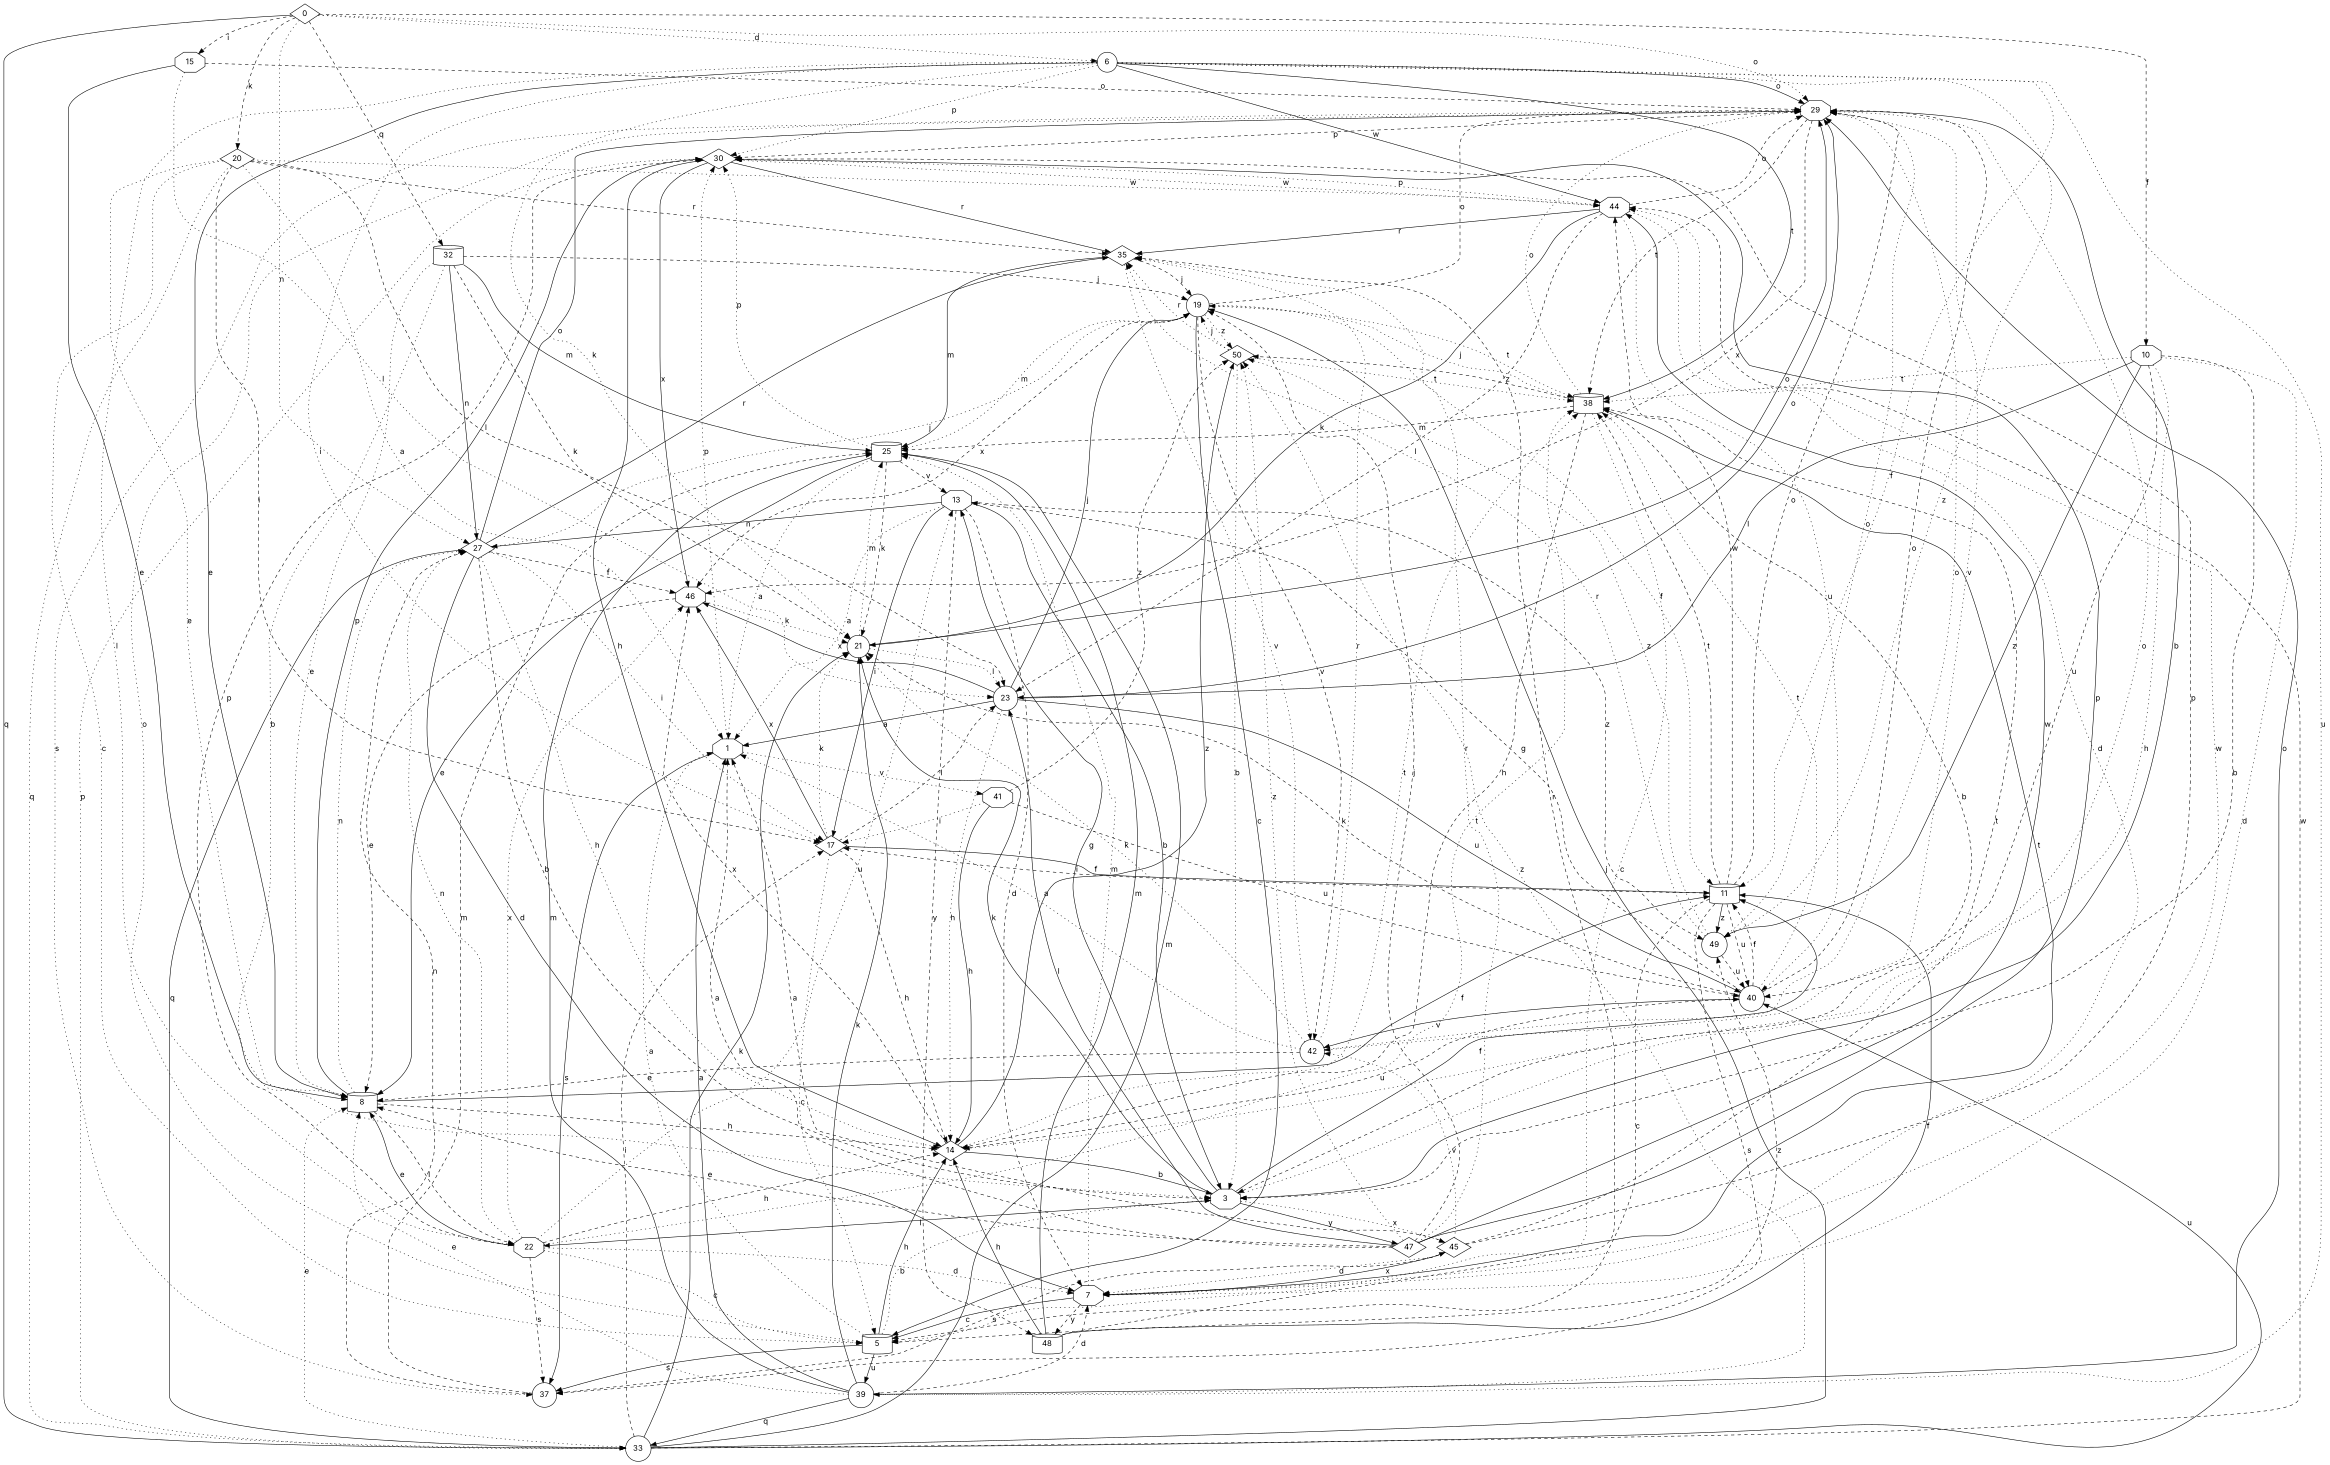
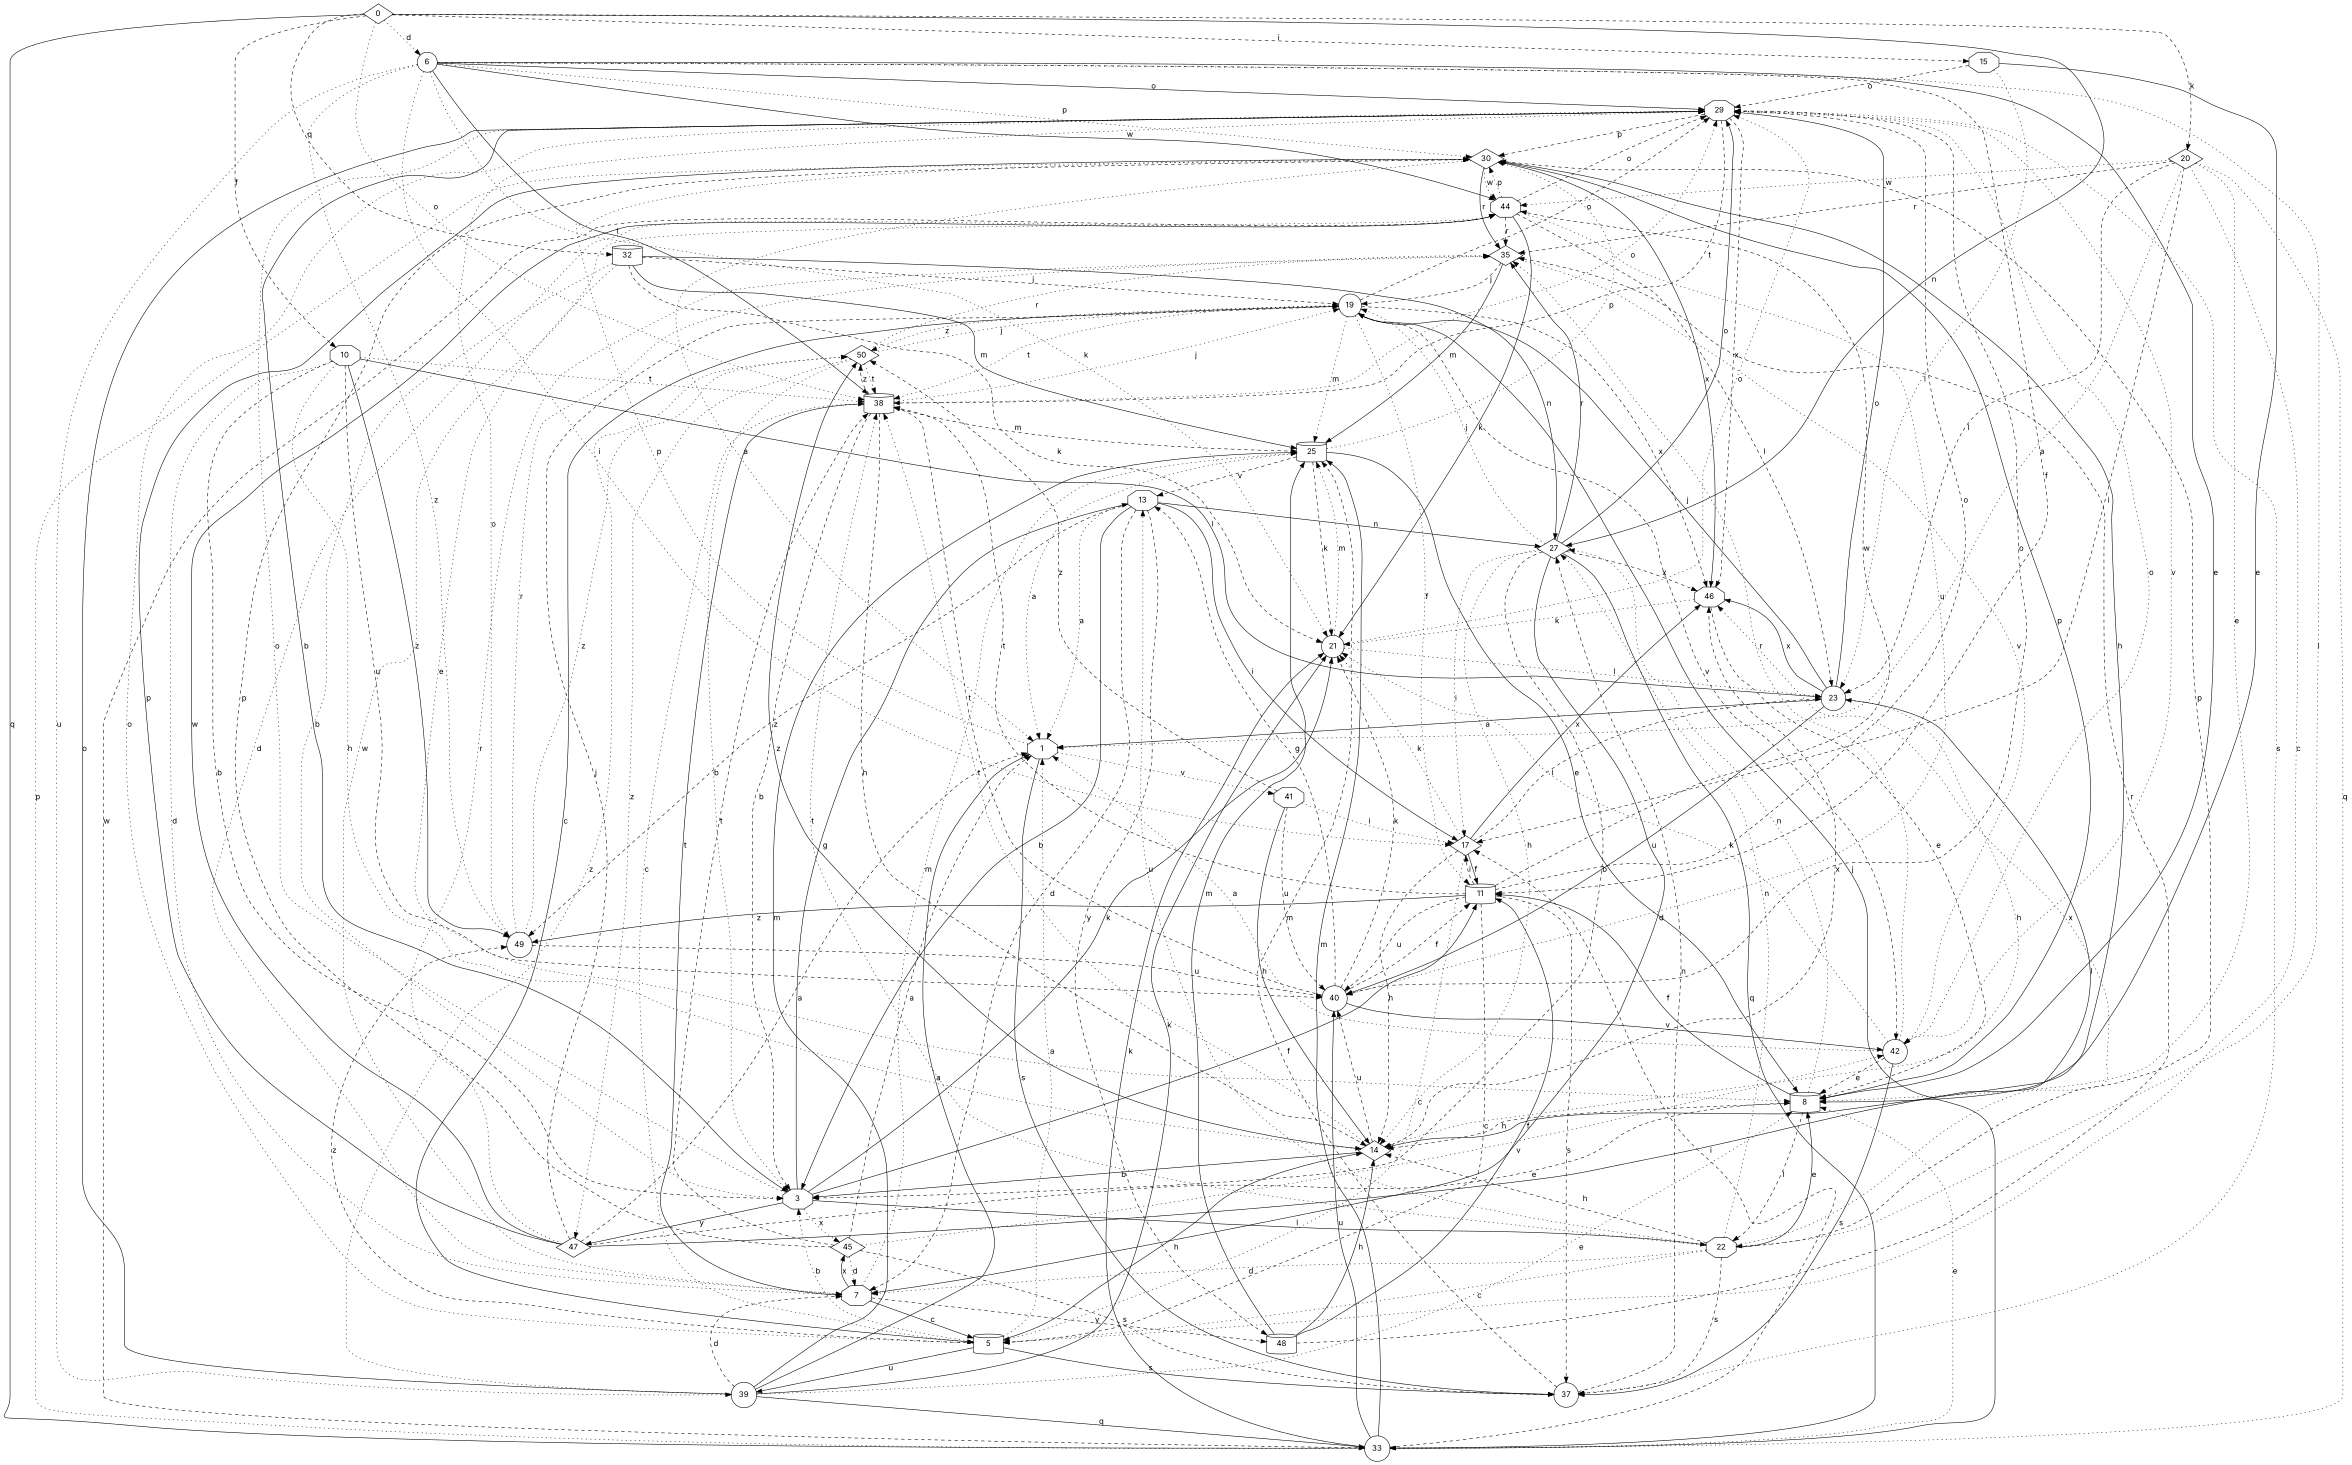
(1066, 33) -> (532, 283)
(2050, 105) -> (1901, 87)
(1371, 231) -> (1506, 229)
none -> (783, 252)
(279, 325) -> (1618, 30)
(1487, 554) -> (1703, 495)
(608, 573) -> (1664, 573)
(1783, 686) -> (999, 812)
(1273, 820) -> (631, 735)
none -> (1802, 1278)
